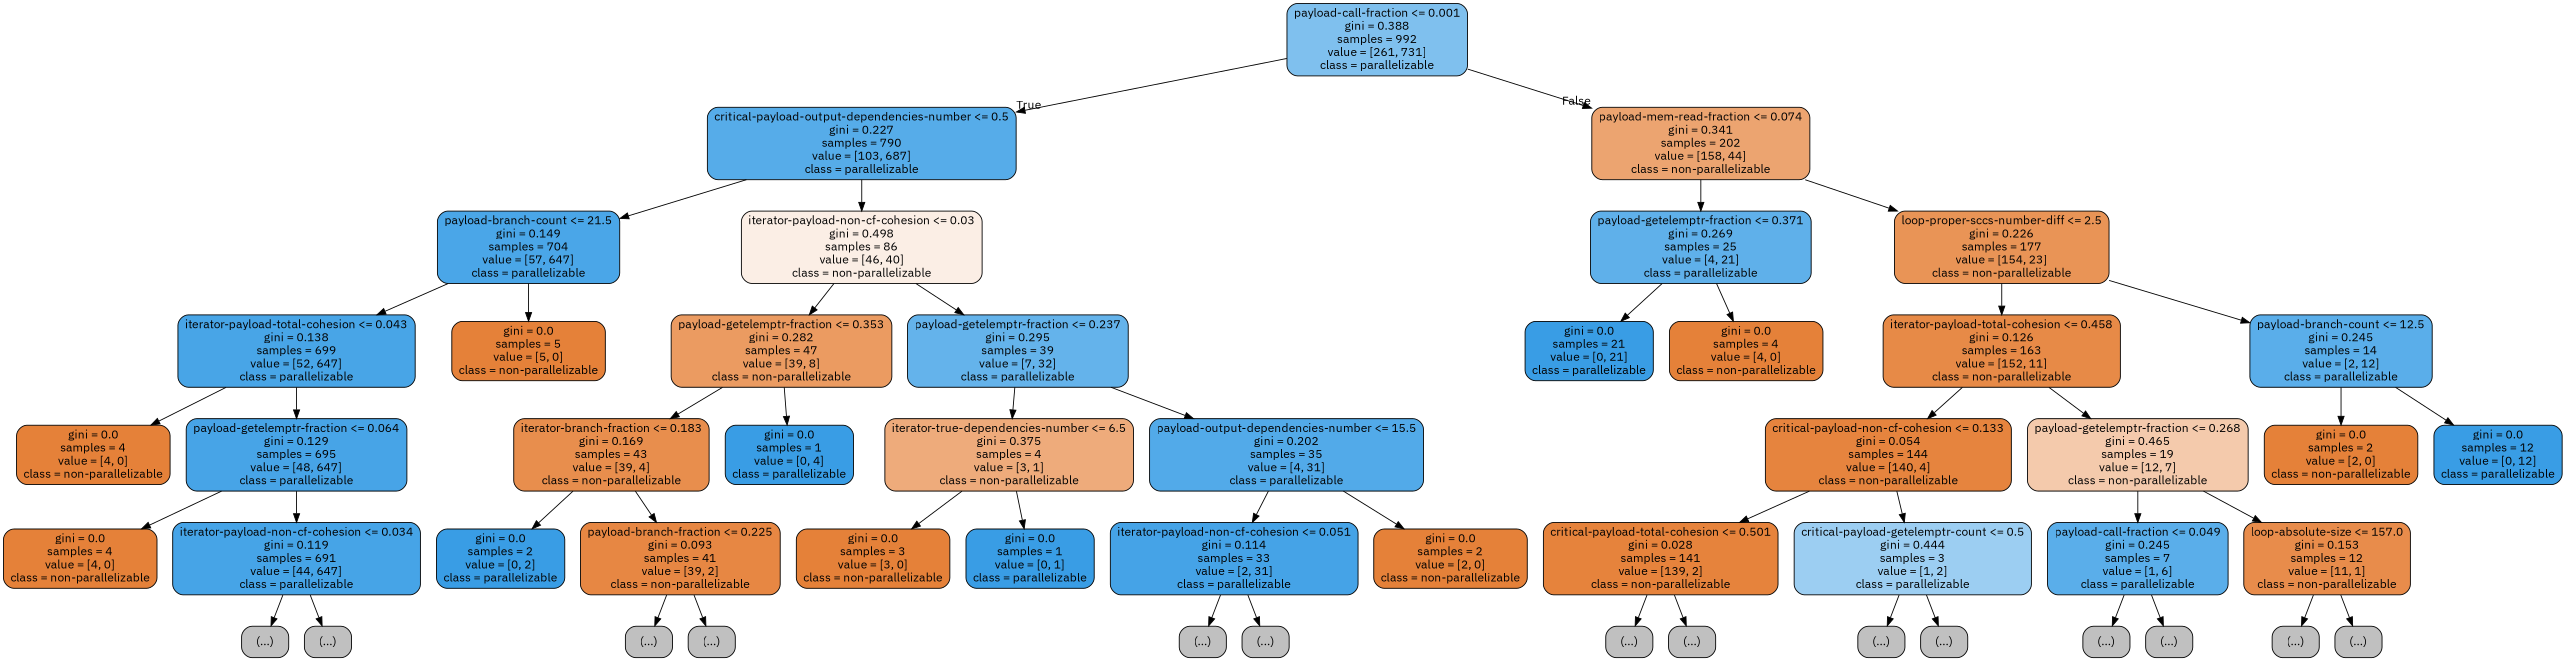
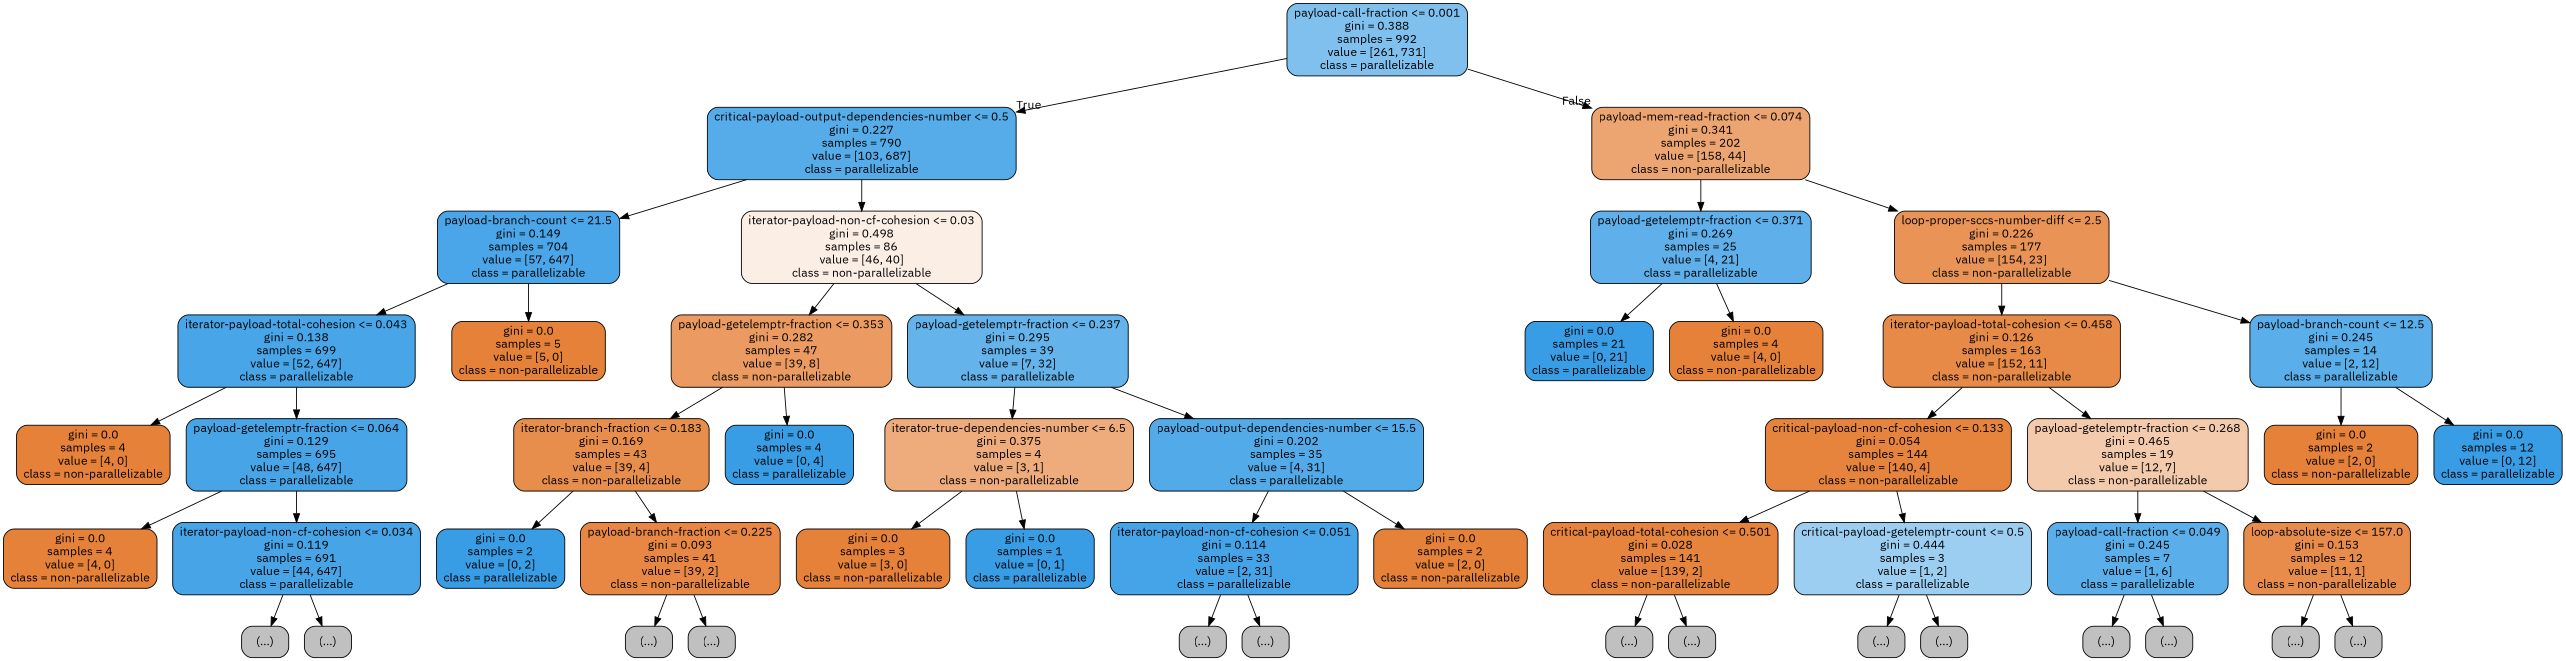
(789, 455) -> (789, 455)
